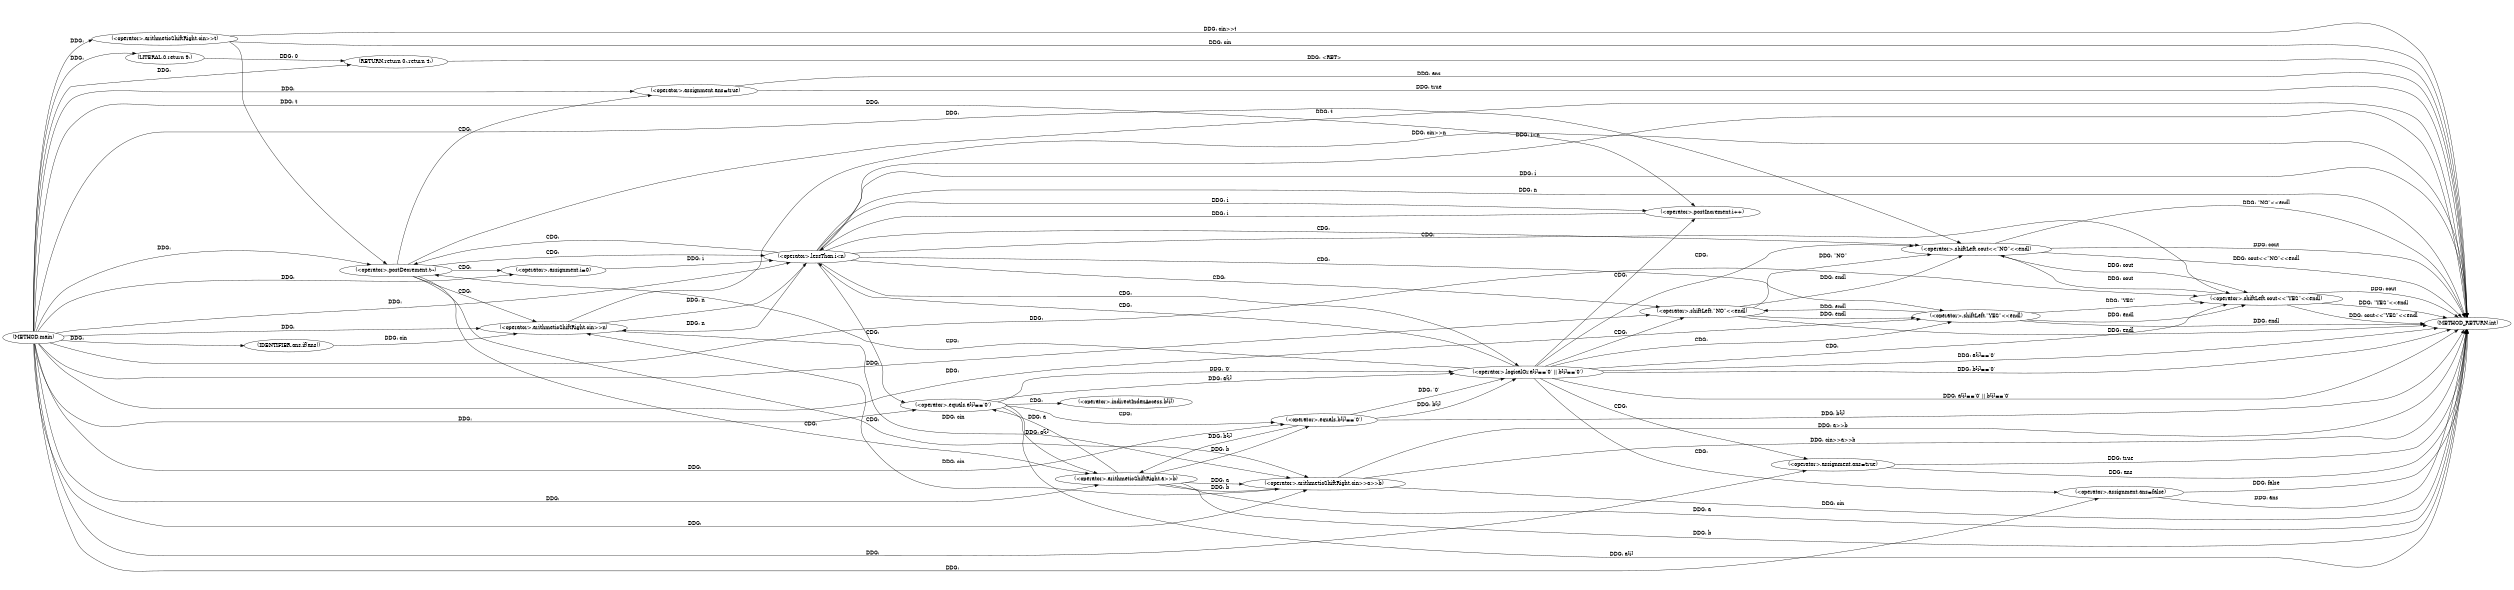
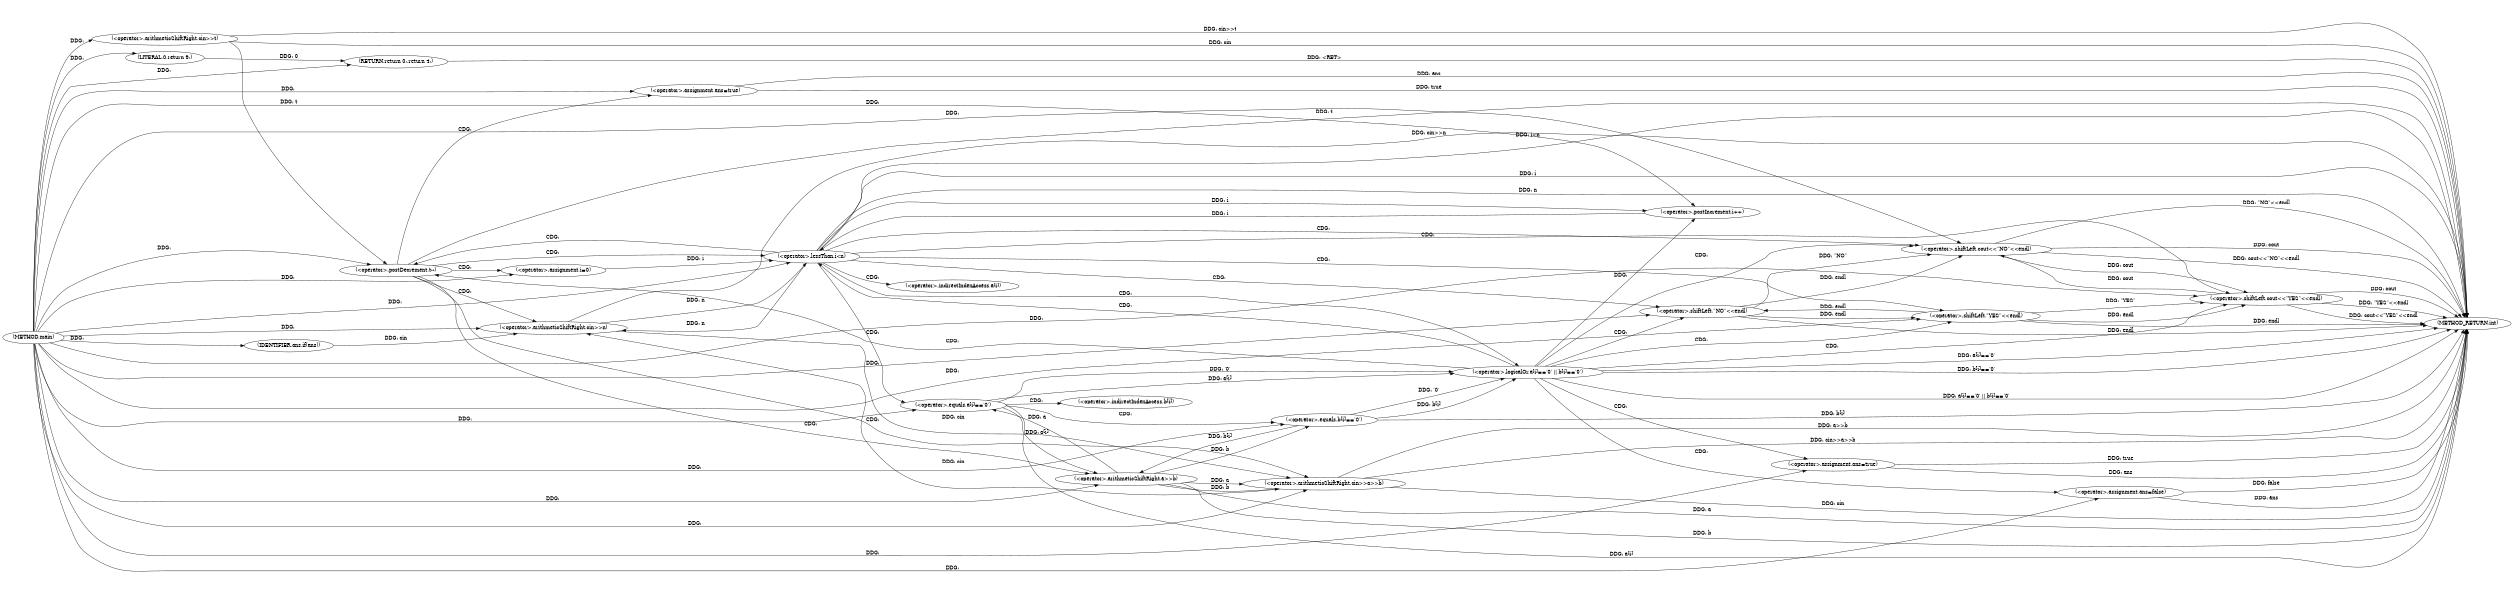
(1622, 276) -> (1622, 276)
none -> (953, 286)
